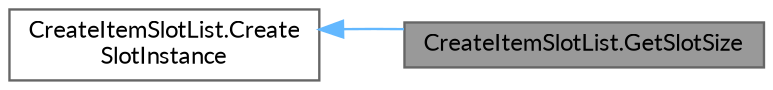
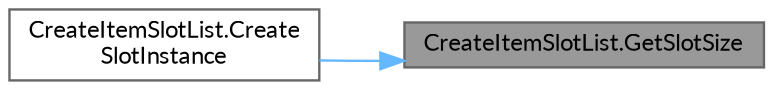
(374, 29) -> (350, 61)
